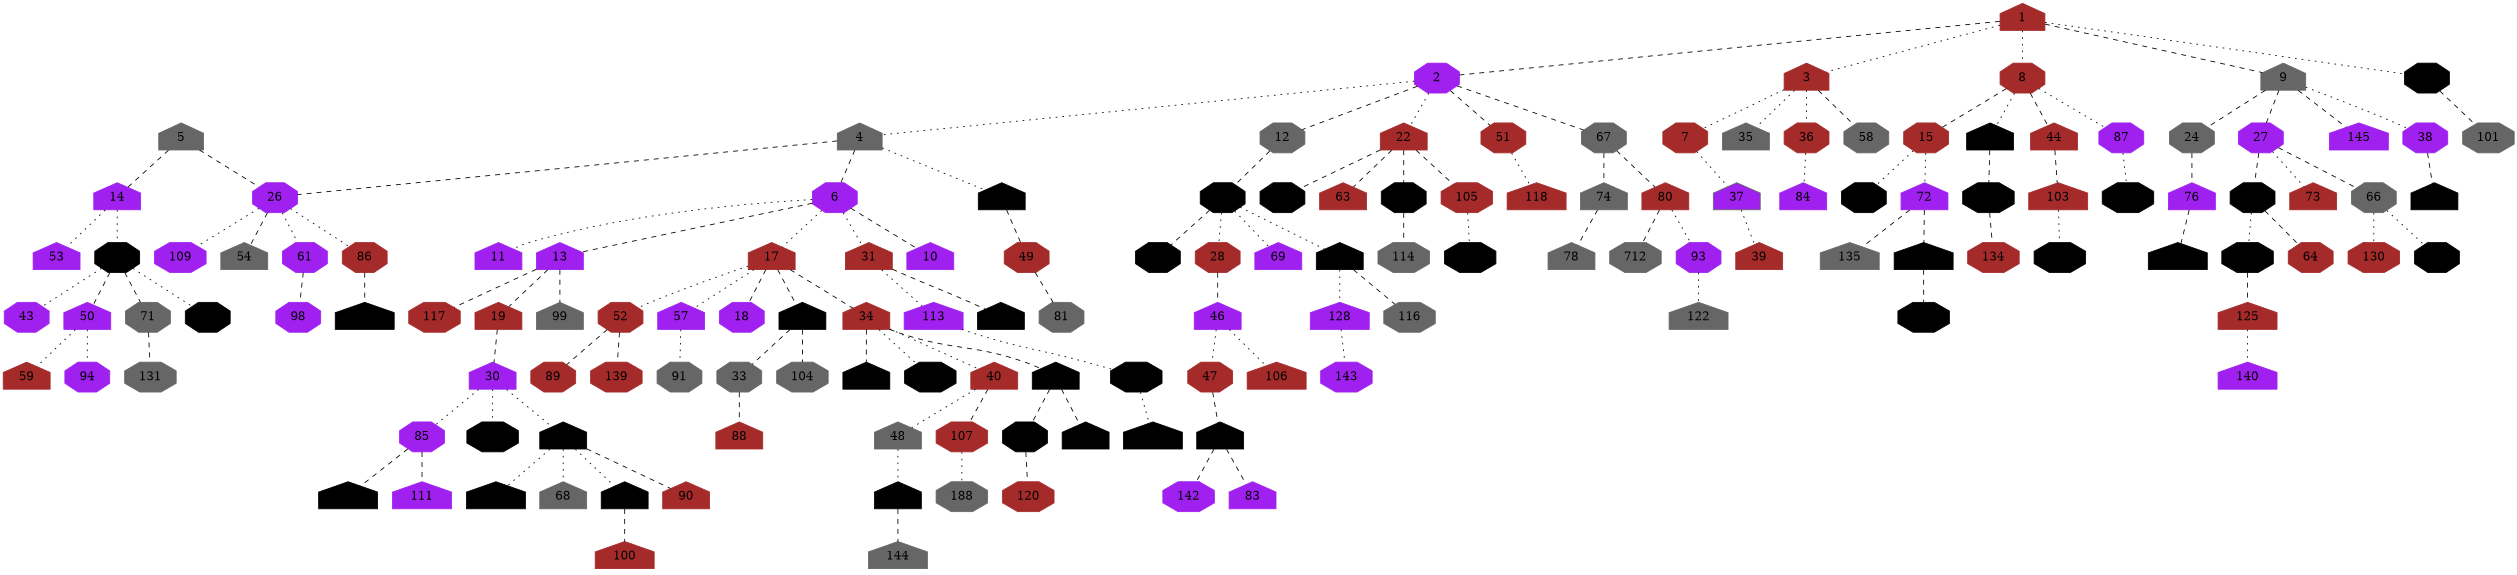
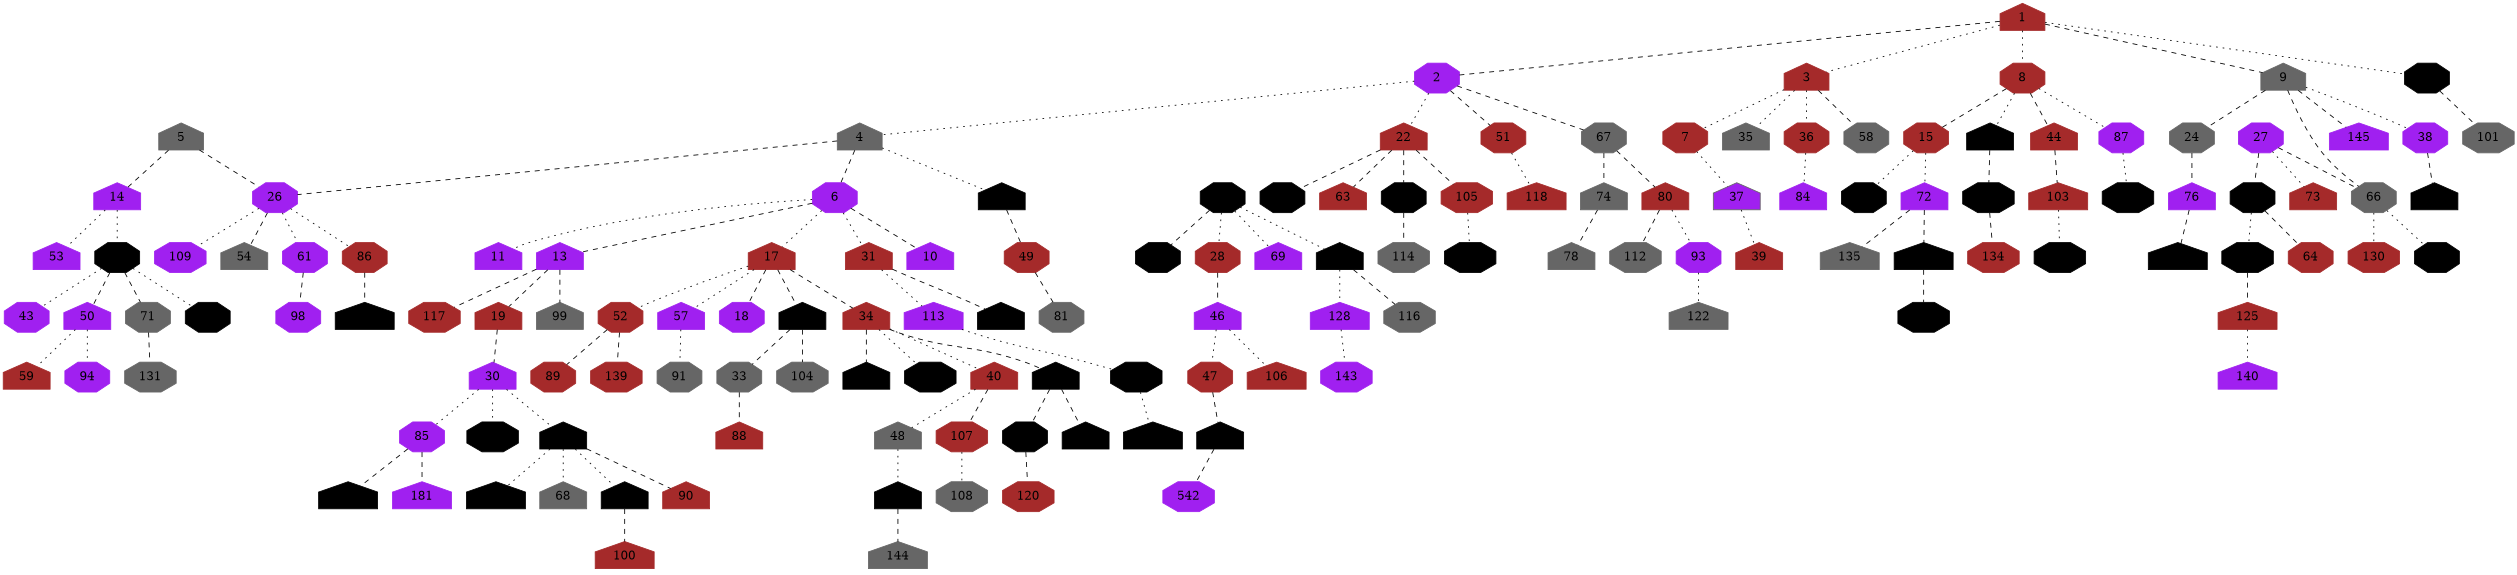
(2273, 107) -> (2316, 144)
(1282, 138) -> none
(1635, 257) -> (1635, 257)
(422, 497) -> (422, 497)
(962, 497) -> (962, 497)
(1189, 497) -> (1189, 497)
(1253, 497) -> none
